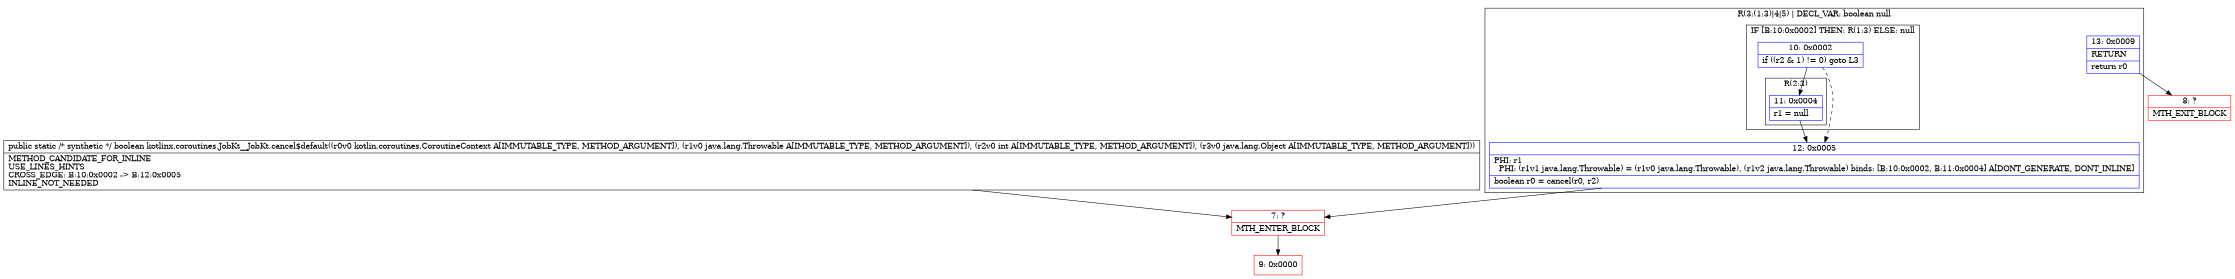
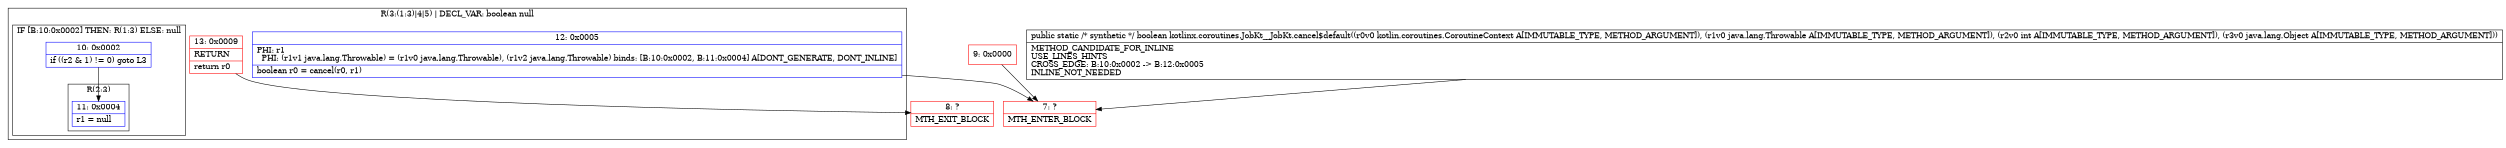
(2113, 55) -> (216, 55)
(1833, 101) -> none
(1804, 133) -> none
(1546, 182) -> (309, 71)
(1278, 242) -> (1018, 81)
